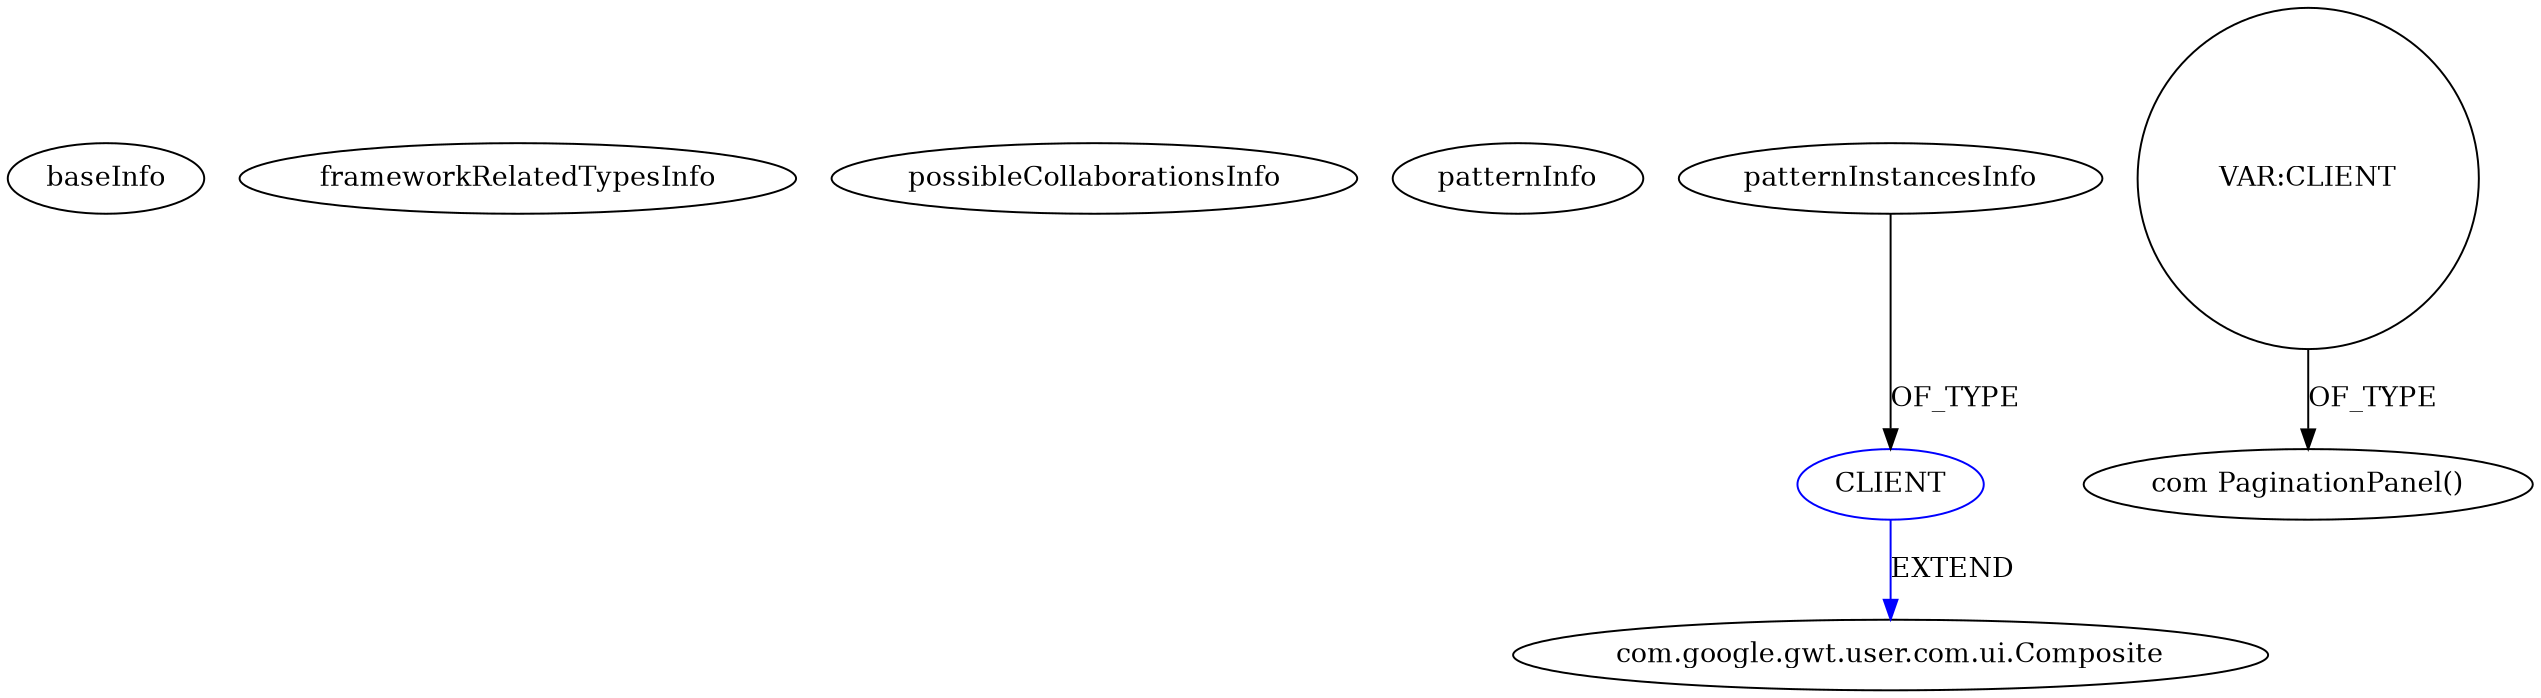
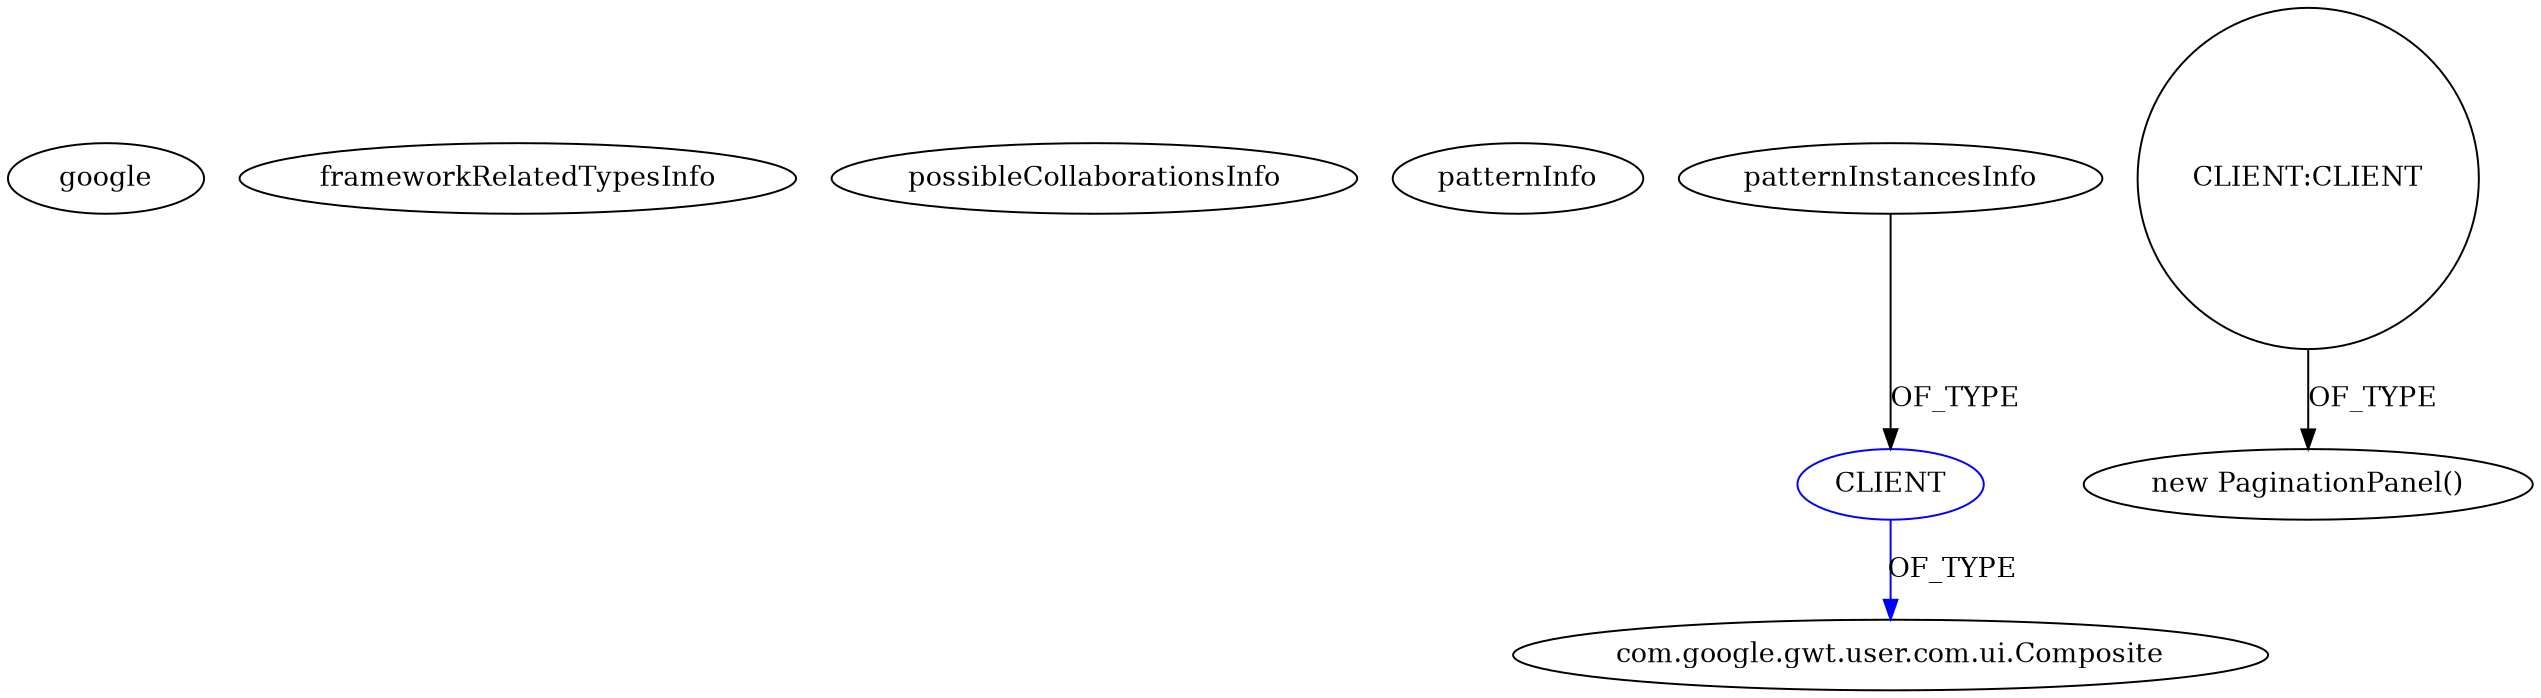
(106, 178) -> (106, 178)
(2308, 178) -> (2308, 178)
(2308, 484) -> (2308, 484)
(1953, 570) -> (1953, 570)
